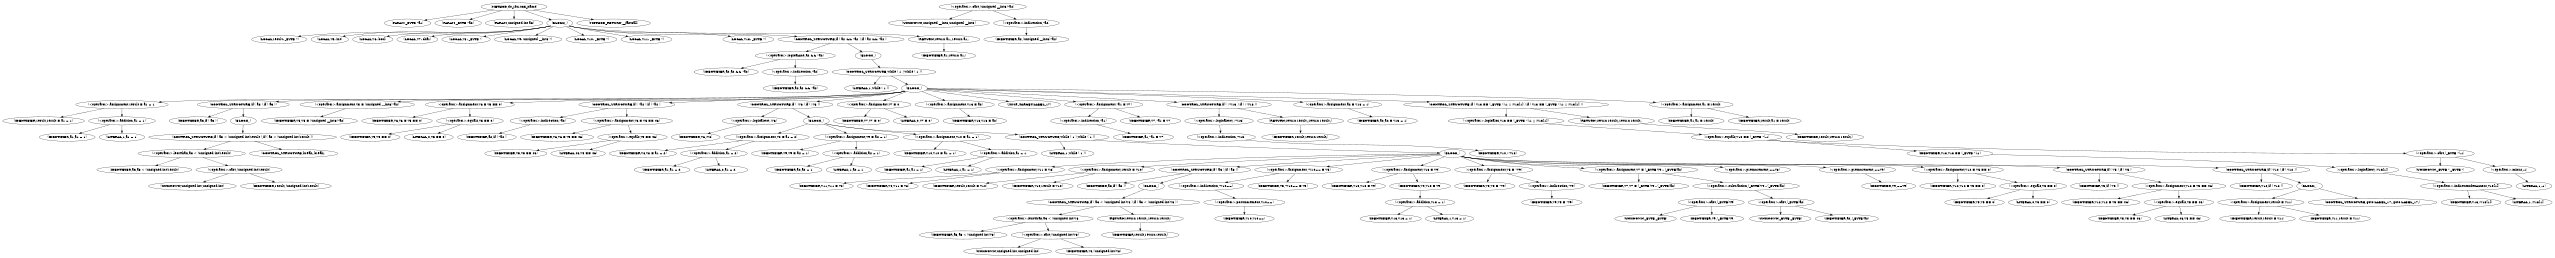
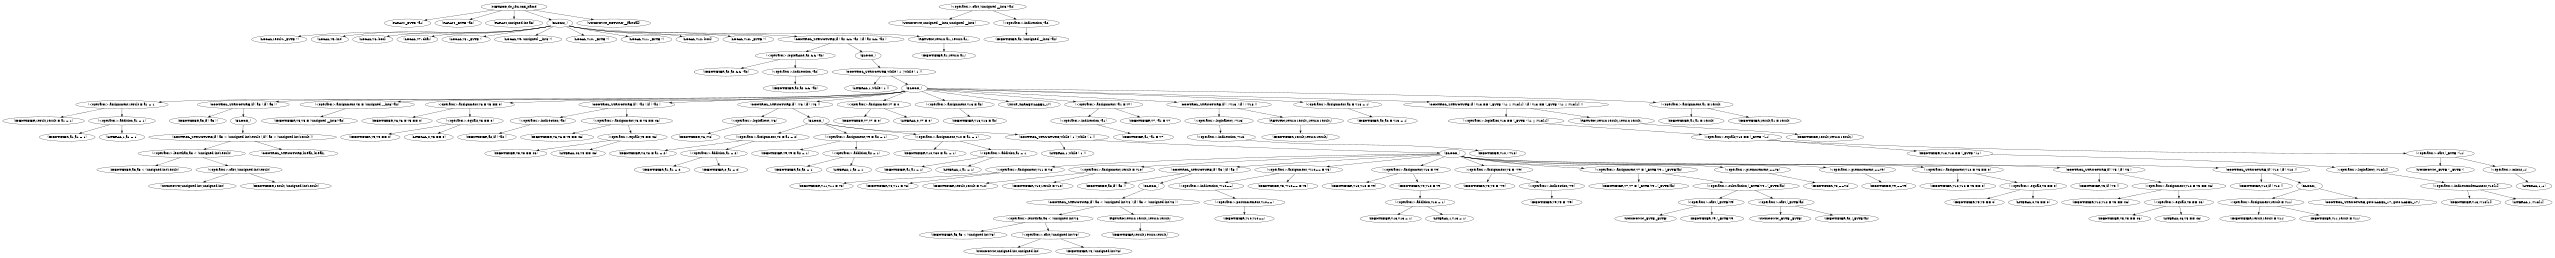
(614, 23) -> (614, 23)
none -> (697, 39)
(930, 153) -> (930, 153)
(721, 170) -> (721, 170)
none -> (1831, 186)
none -> (1730, 194)
